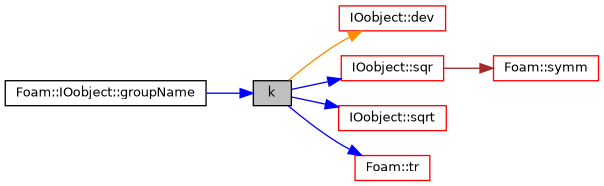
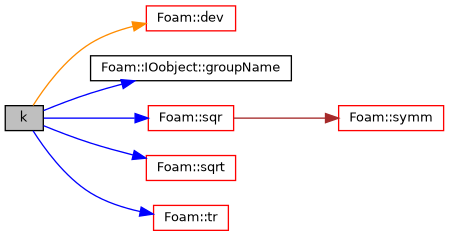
(392, 18) -> (191, 18)
(392, 68) -> (191, 118)
(223, 93) -> (82, 96)
(392, 118) -> (191, 168)
